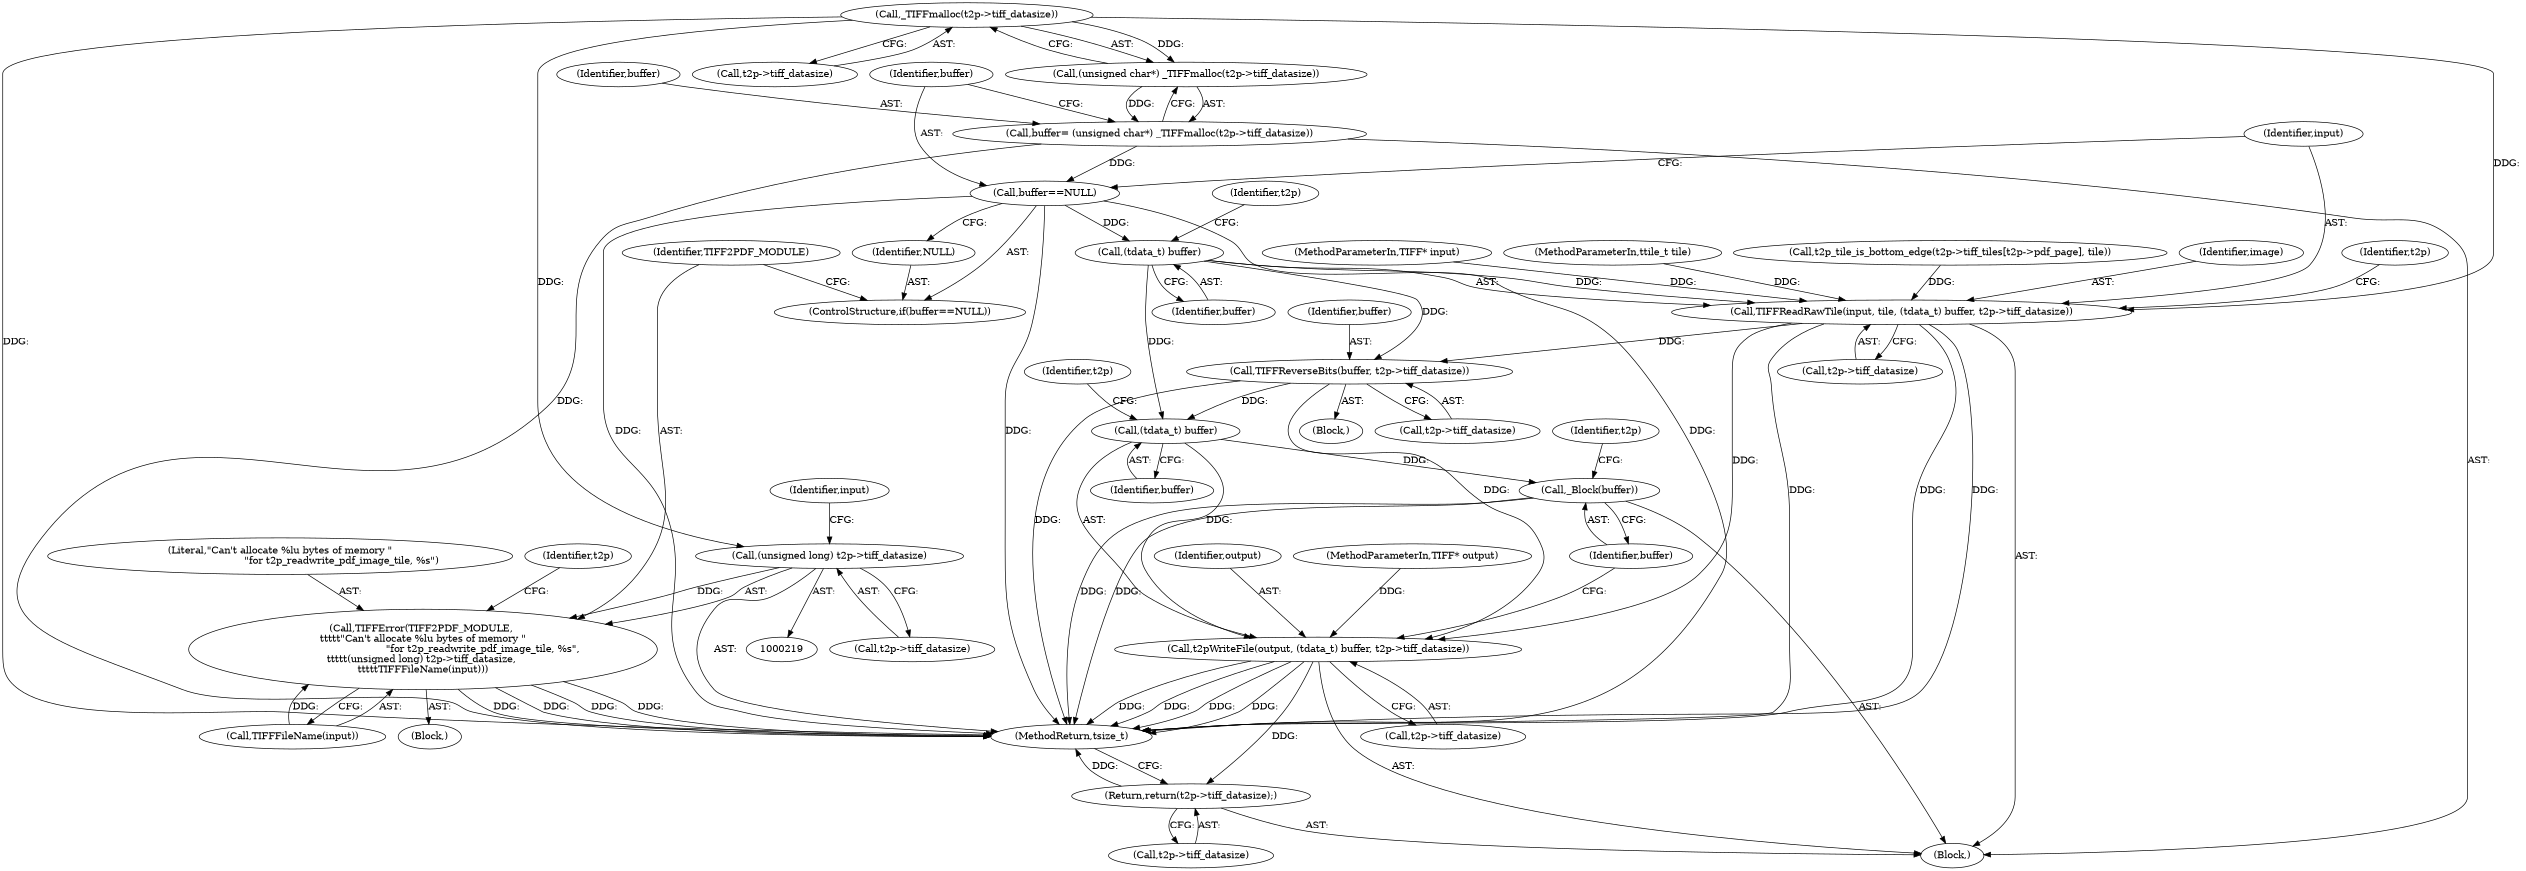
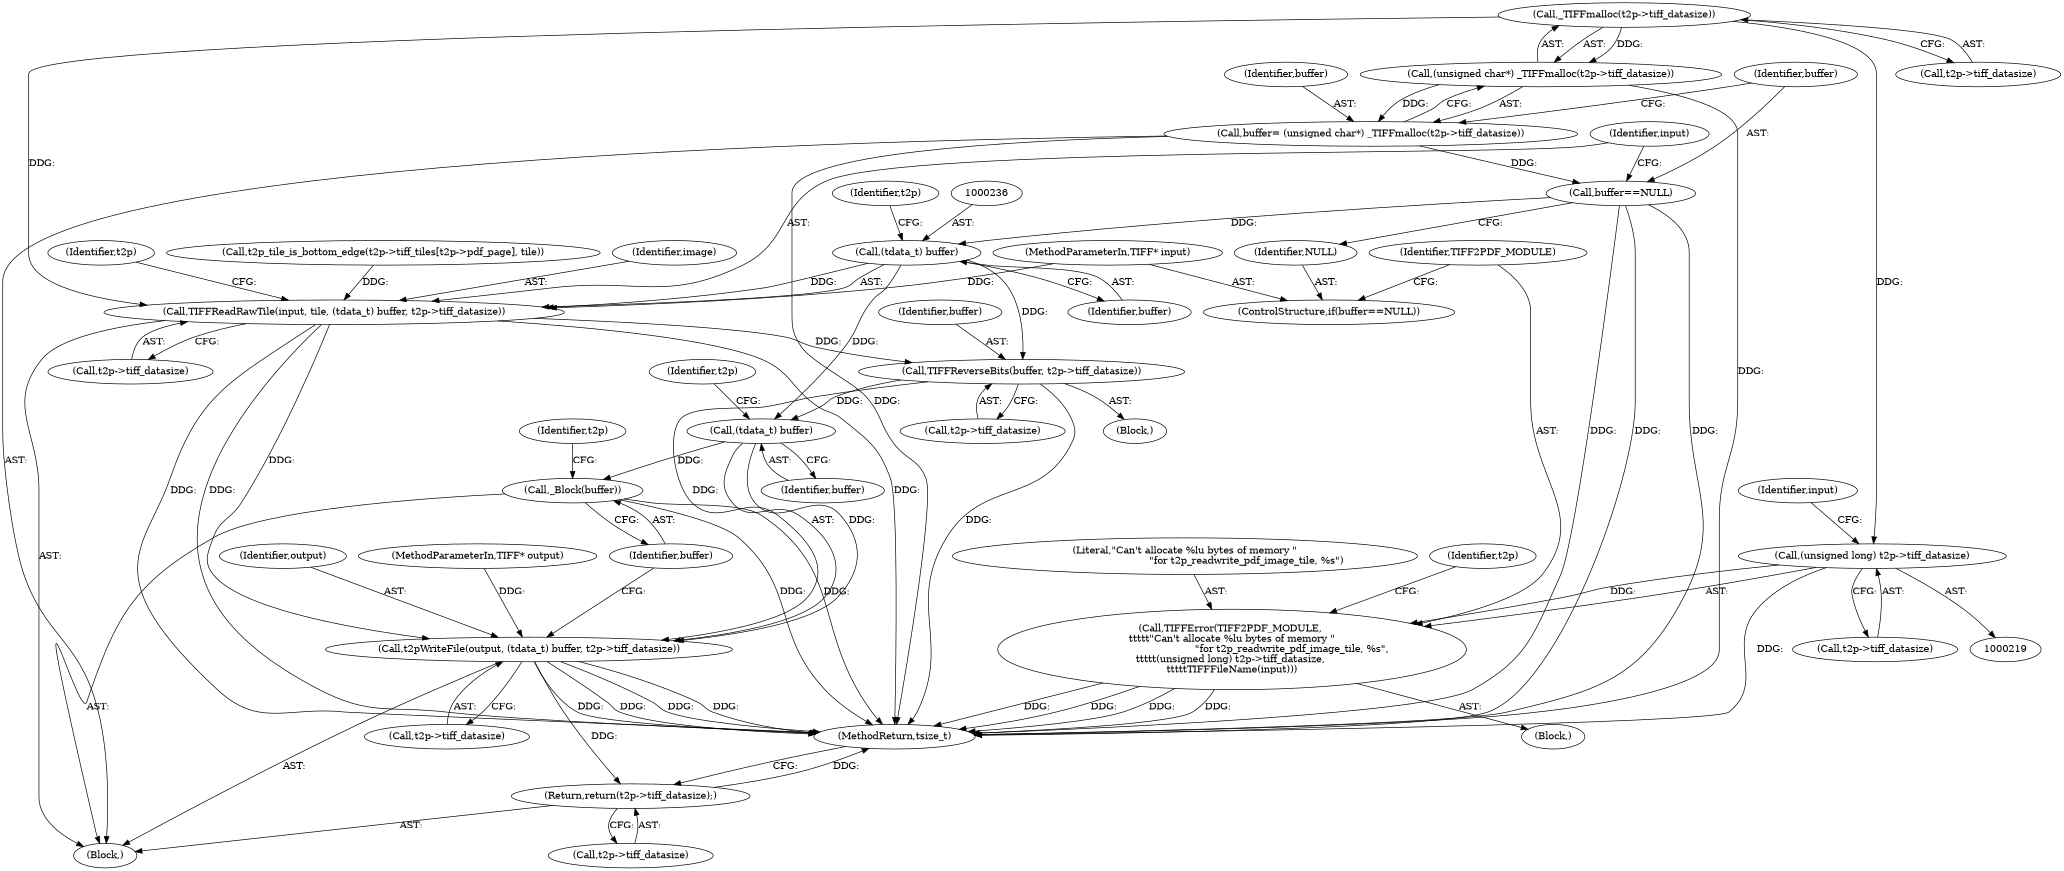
(1062, 45) -> (1555, 45)
none -> (987, 193)
(1613, 253) -> none
(989, 258) -> (1215, 282)
(3, 446) -> (1677, 684)
(727, 649) -> (1772, 649)
(292, 737) -> none
